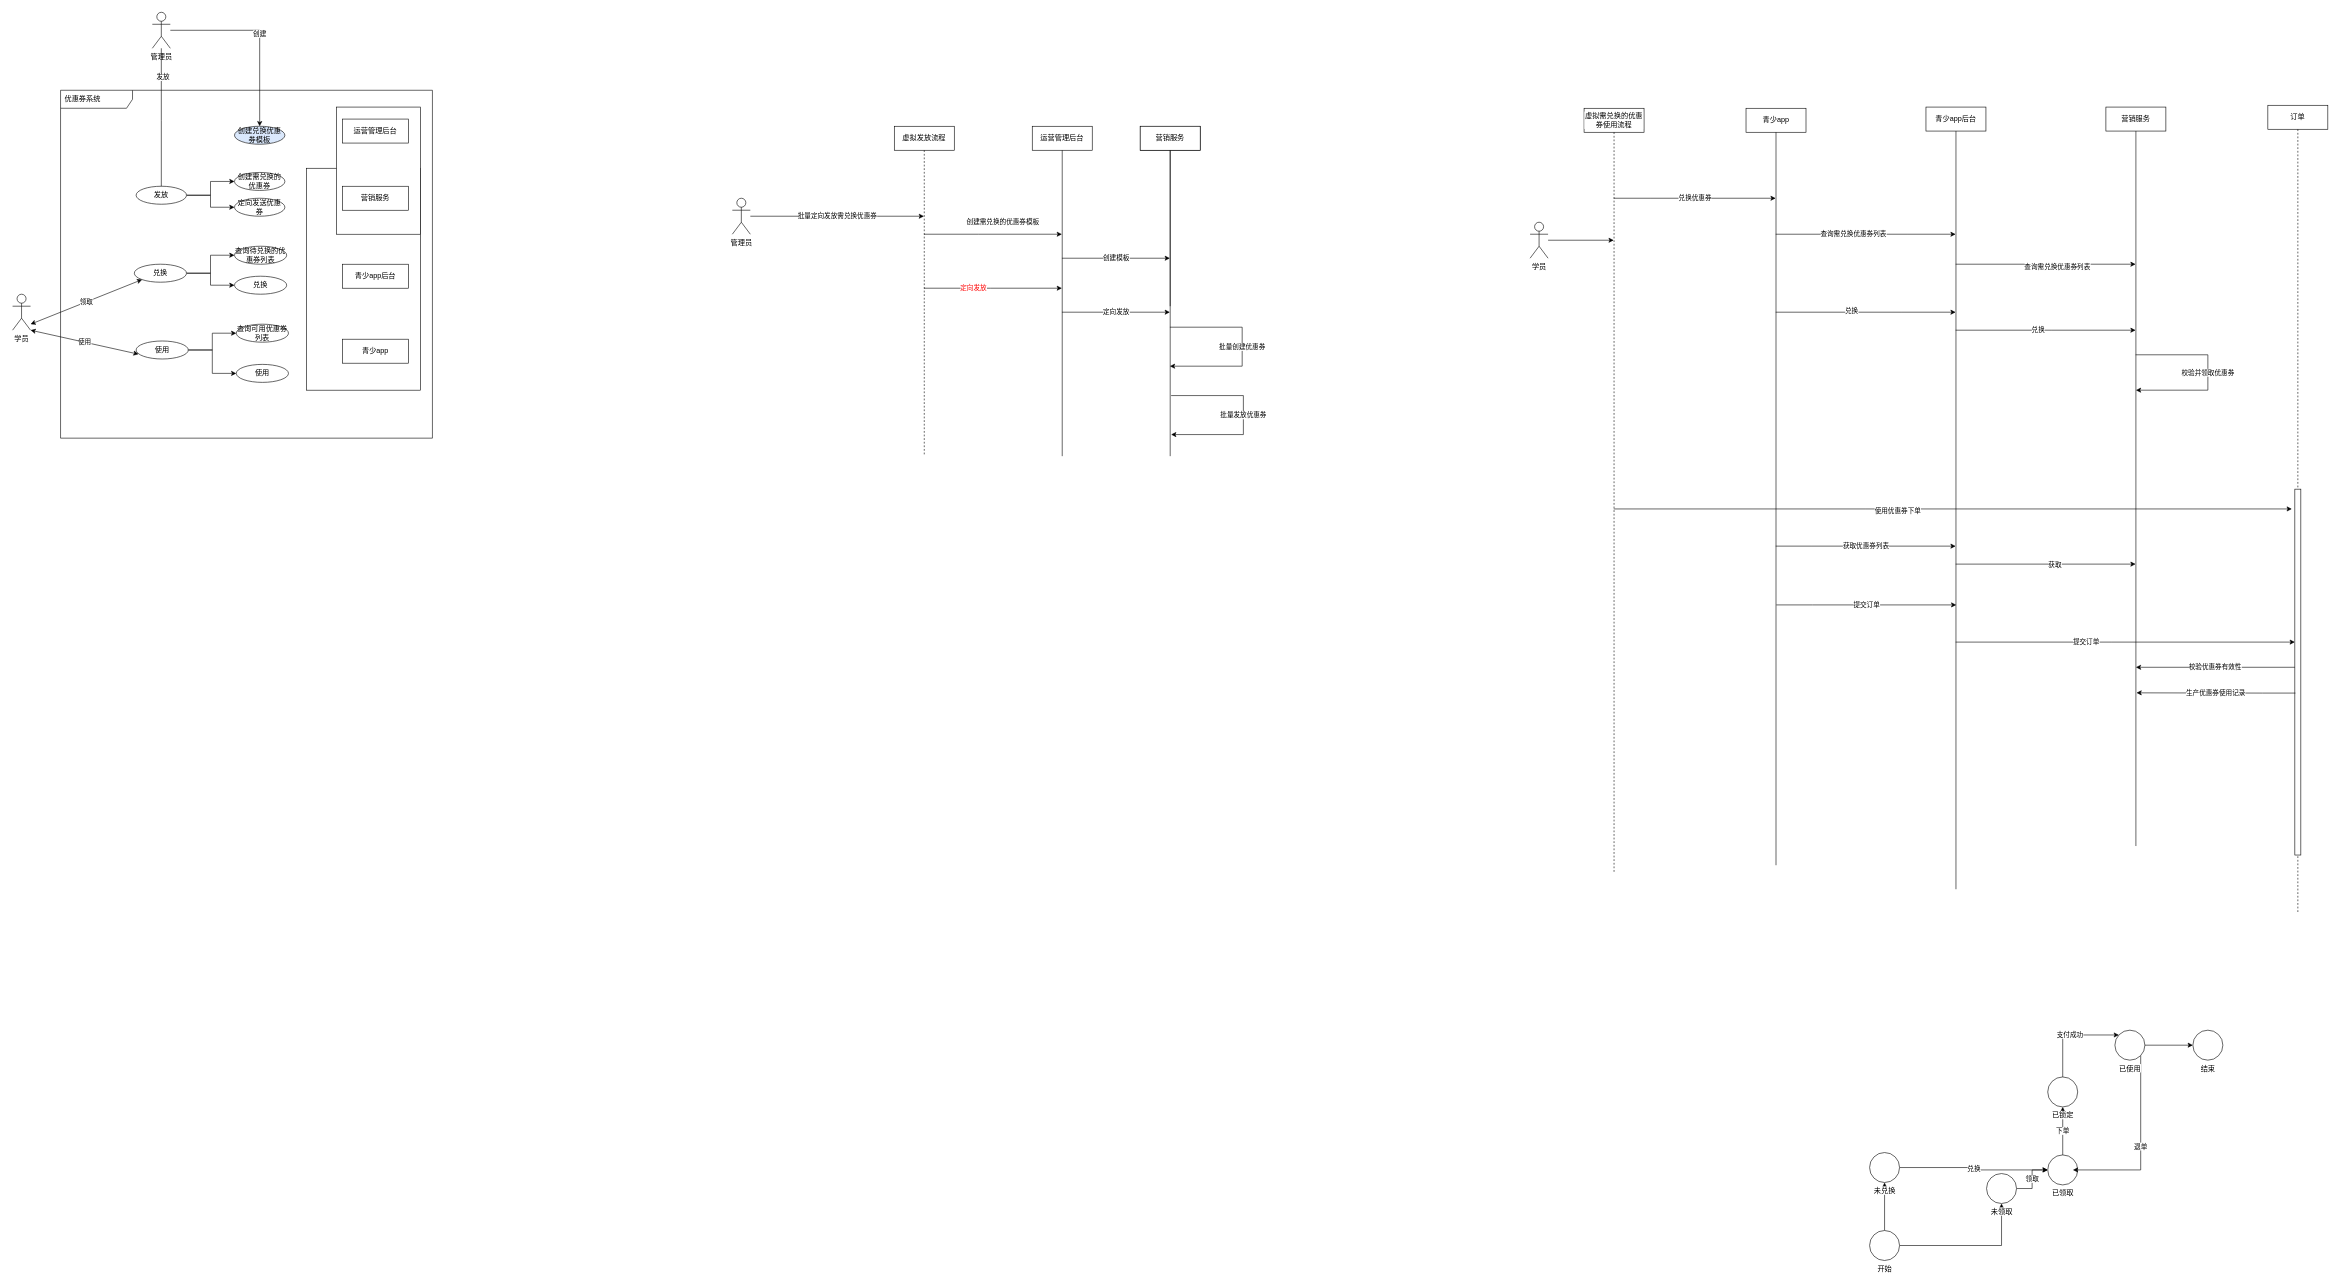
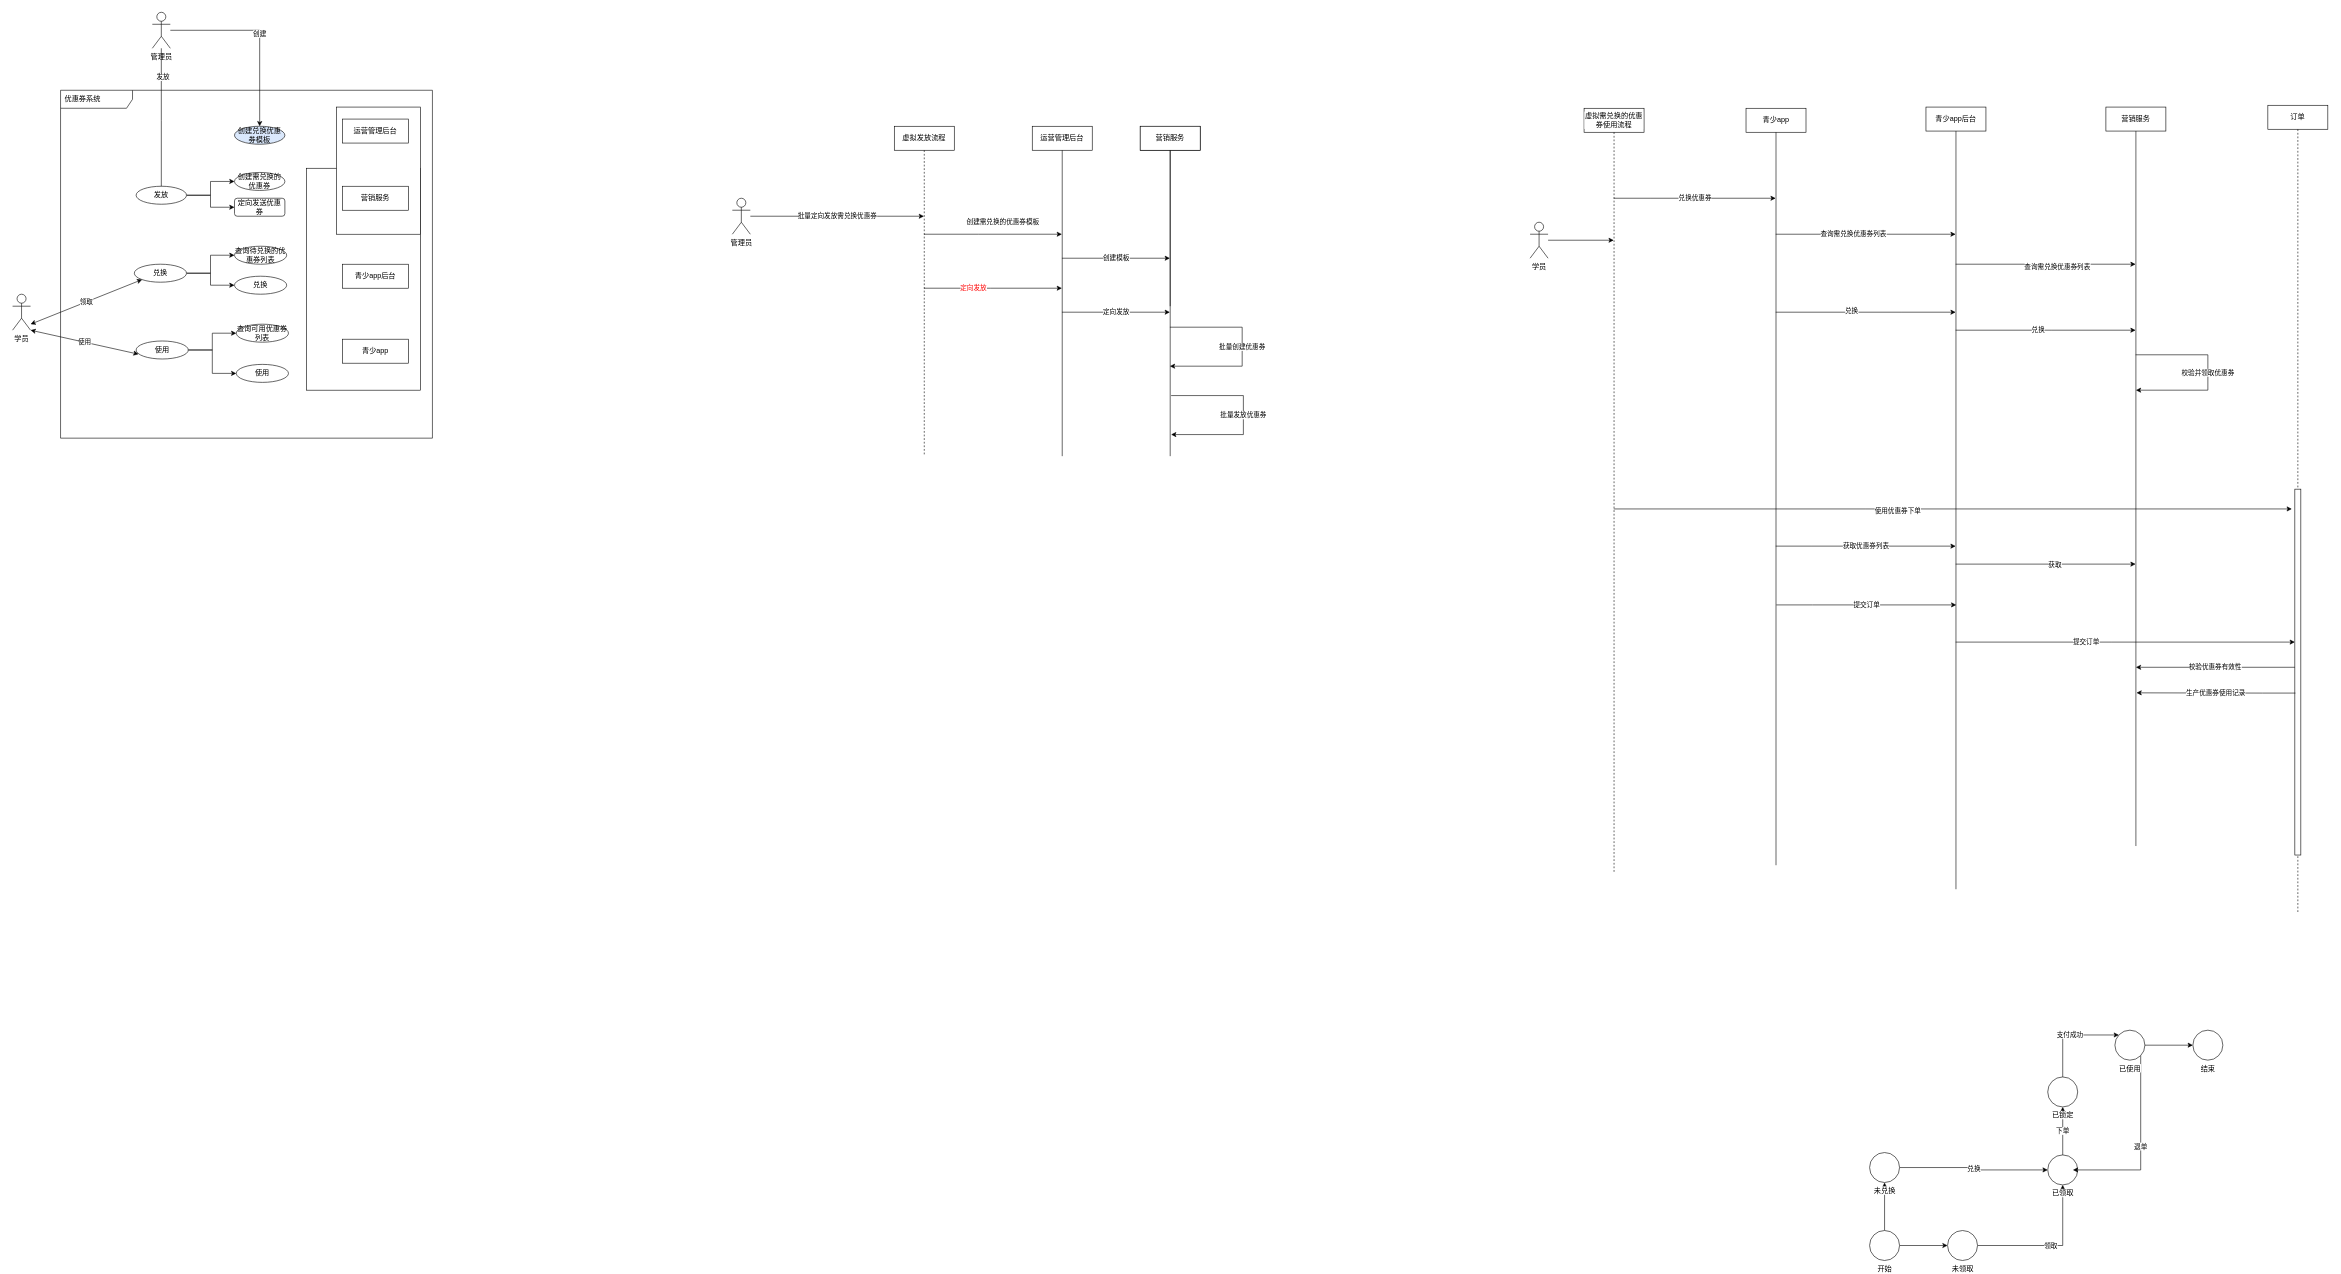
(260, 207) -> (260, 207)
(2002, 1189) -> (1963, 1246)
